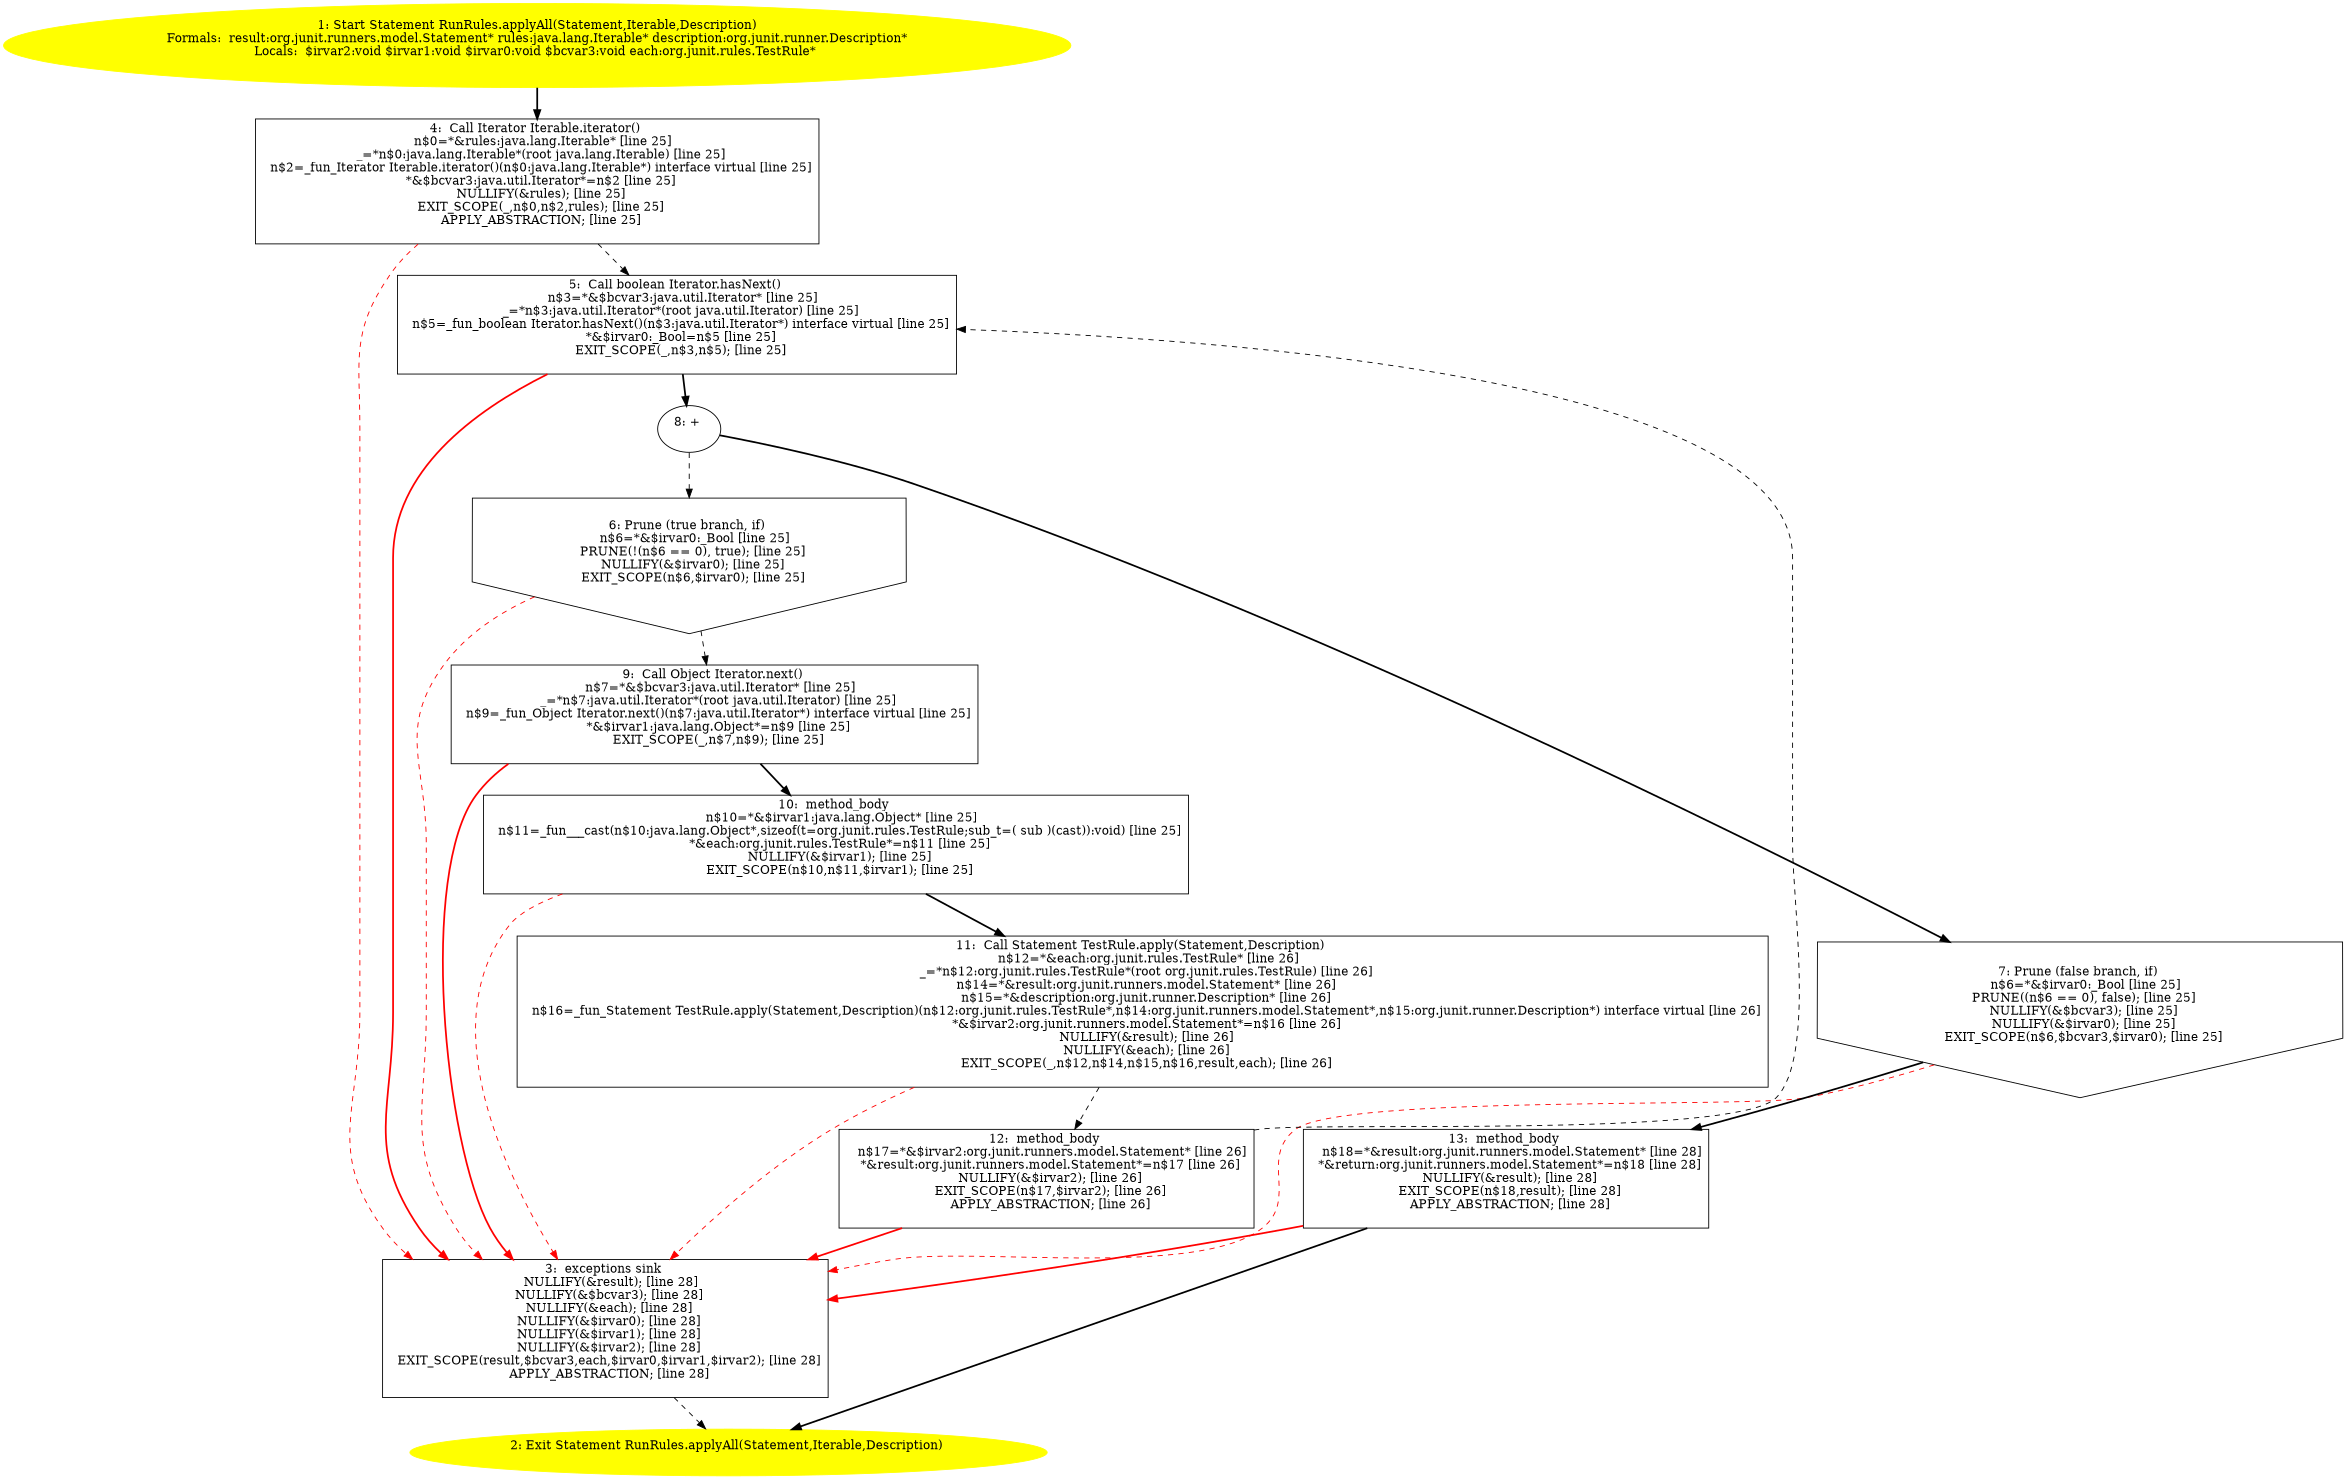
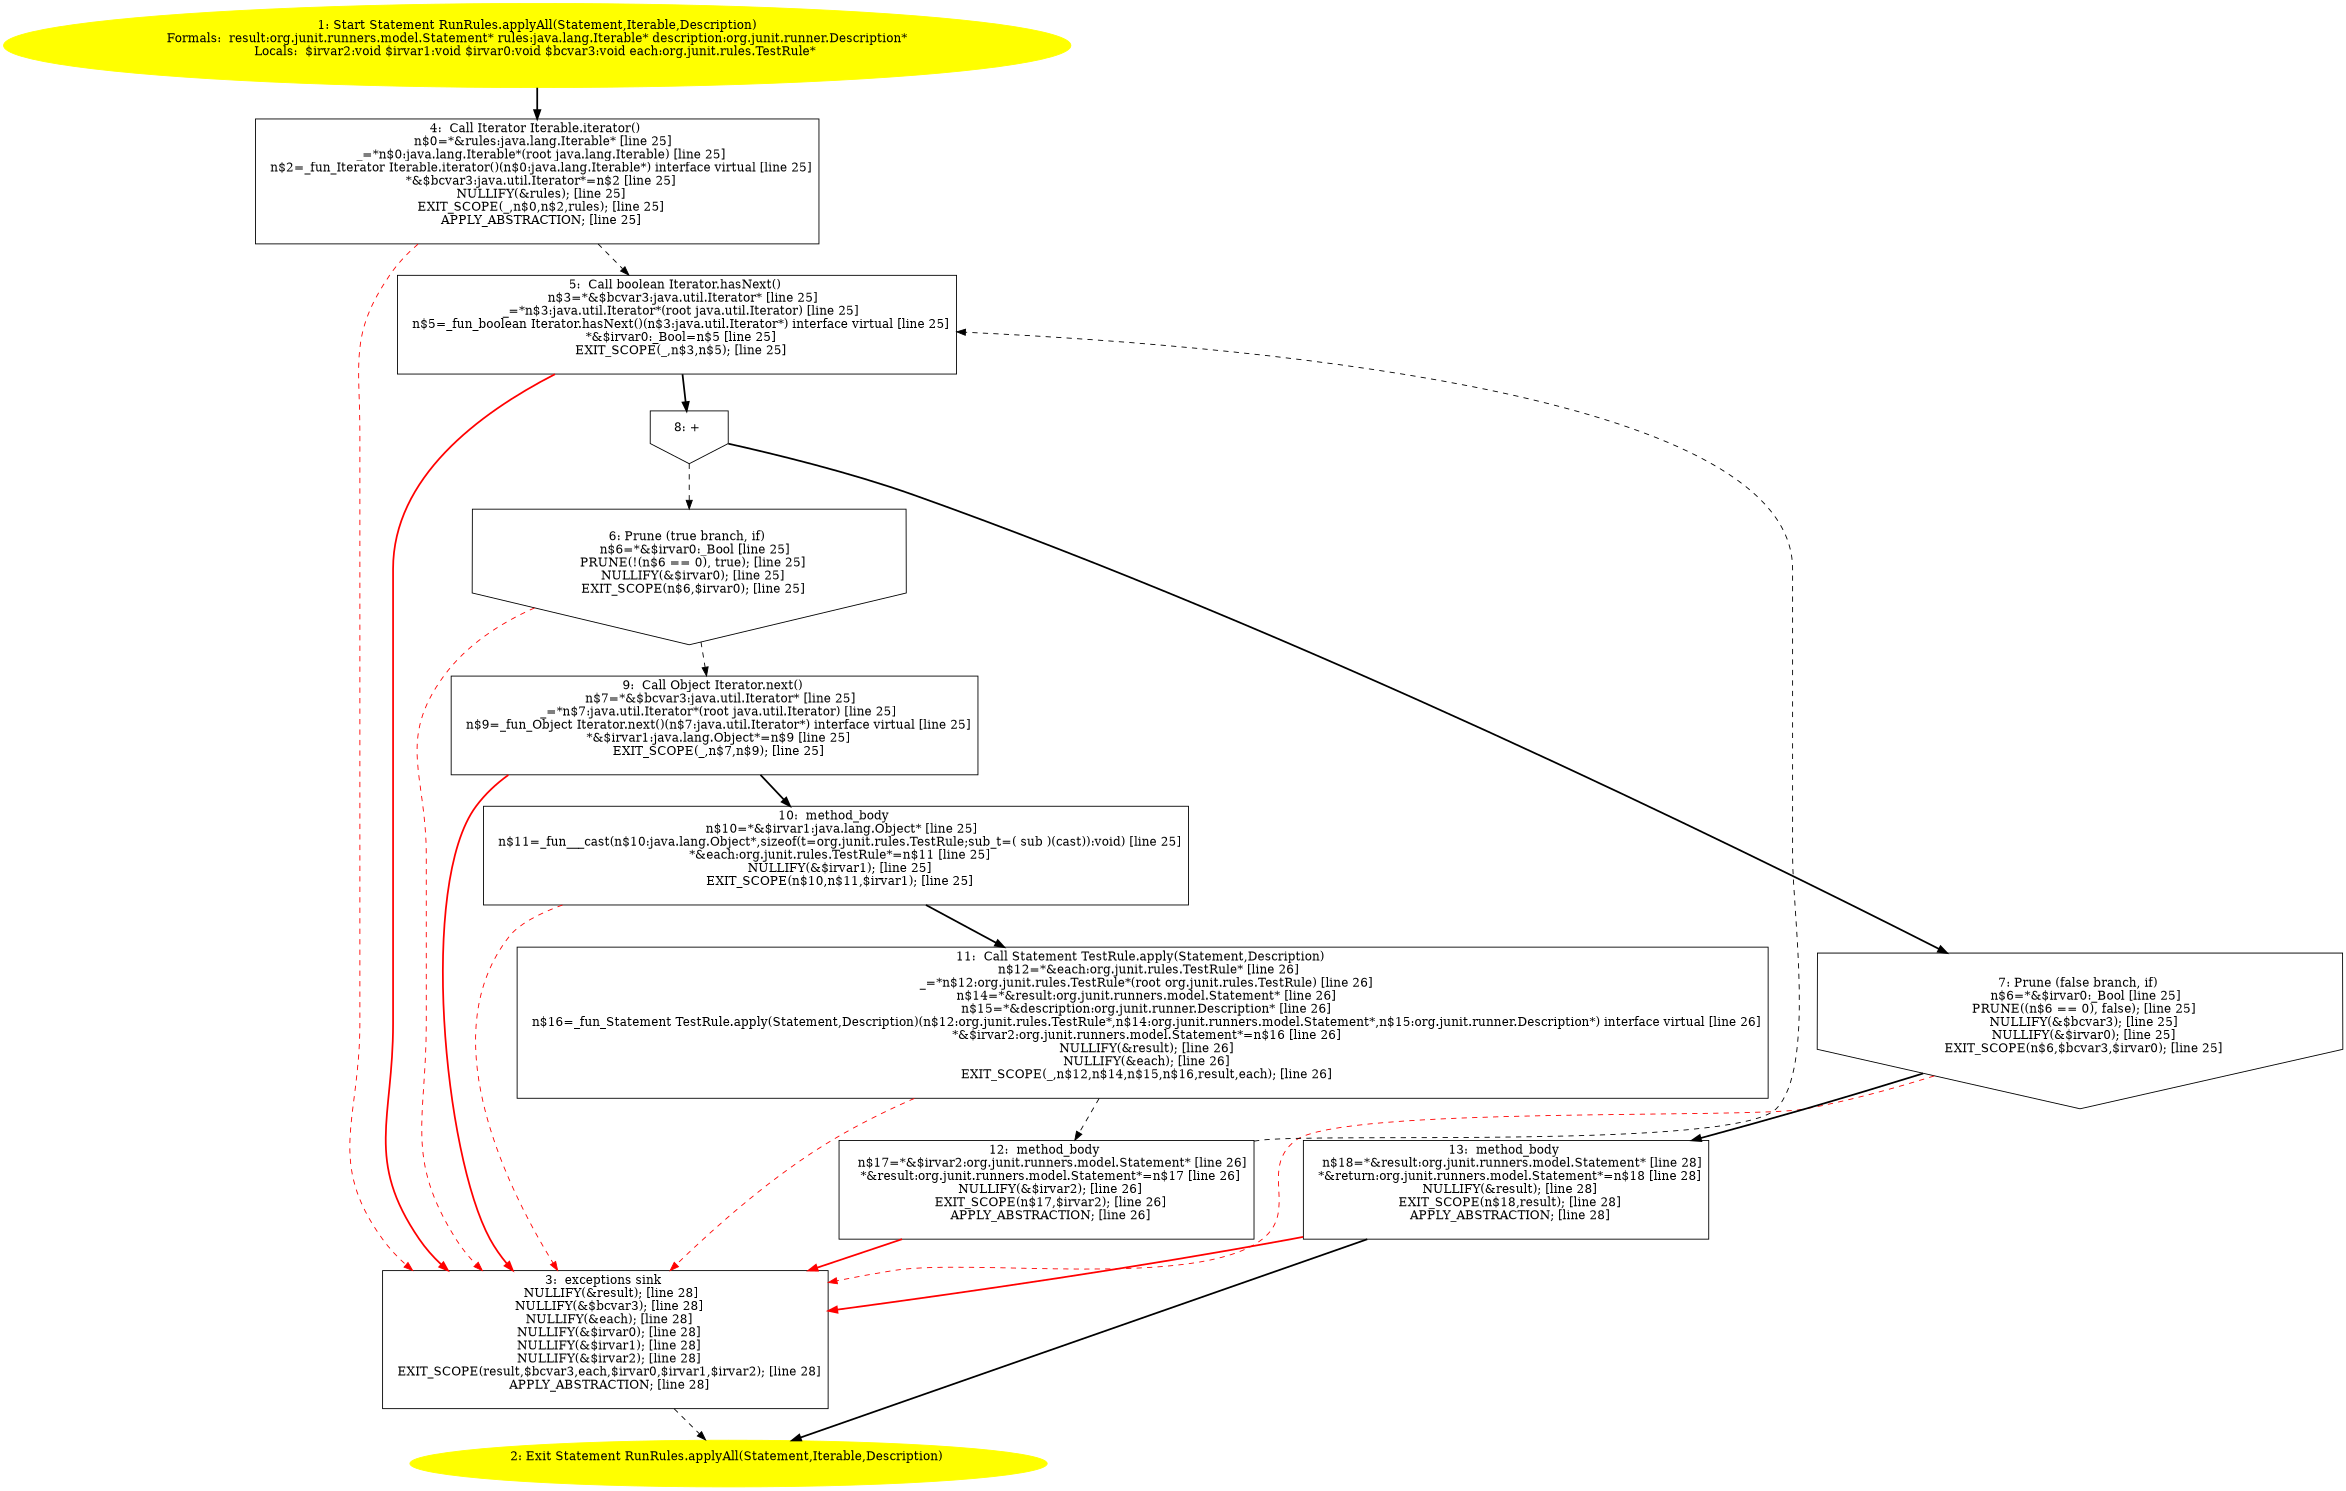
(689, 429) -> (689, 435)
